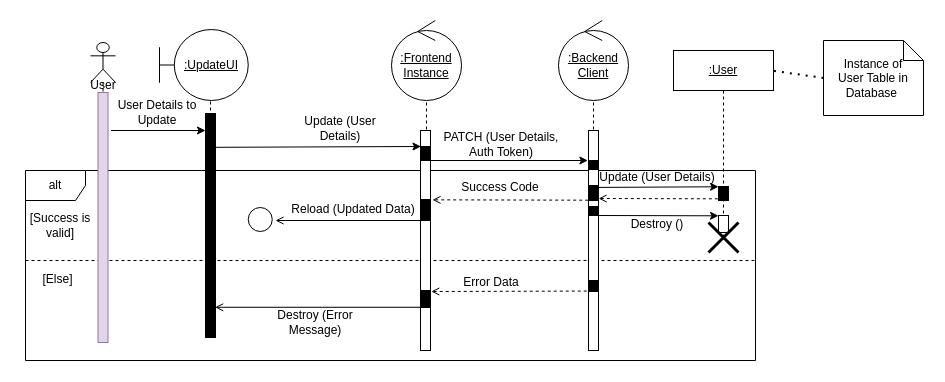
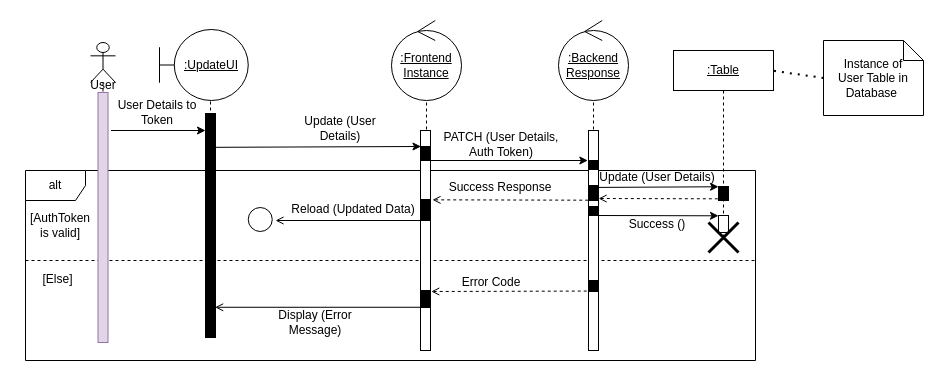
(594, 66) -> (594, 66)
(724, 71) -> (724, 71)
(158, 113) -> (158, 113)
(501, 188) -> (501, 188)
(658, 225) -> (658, 225)
(61, 226) -> (61, 226)
(492, 283) -> (492, 283)
(316, 323) -> (316, 323)
